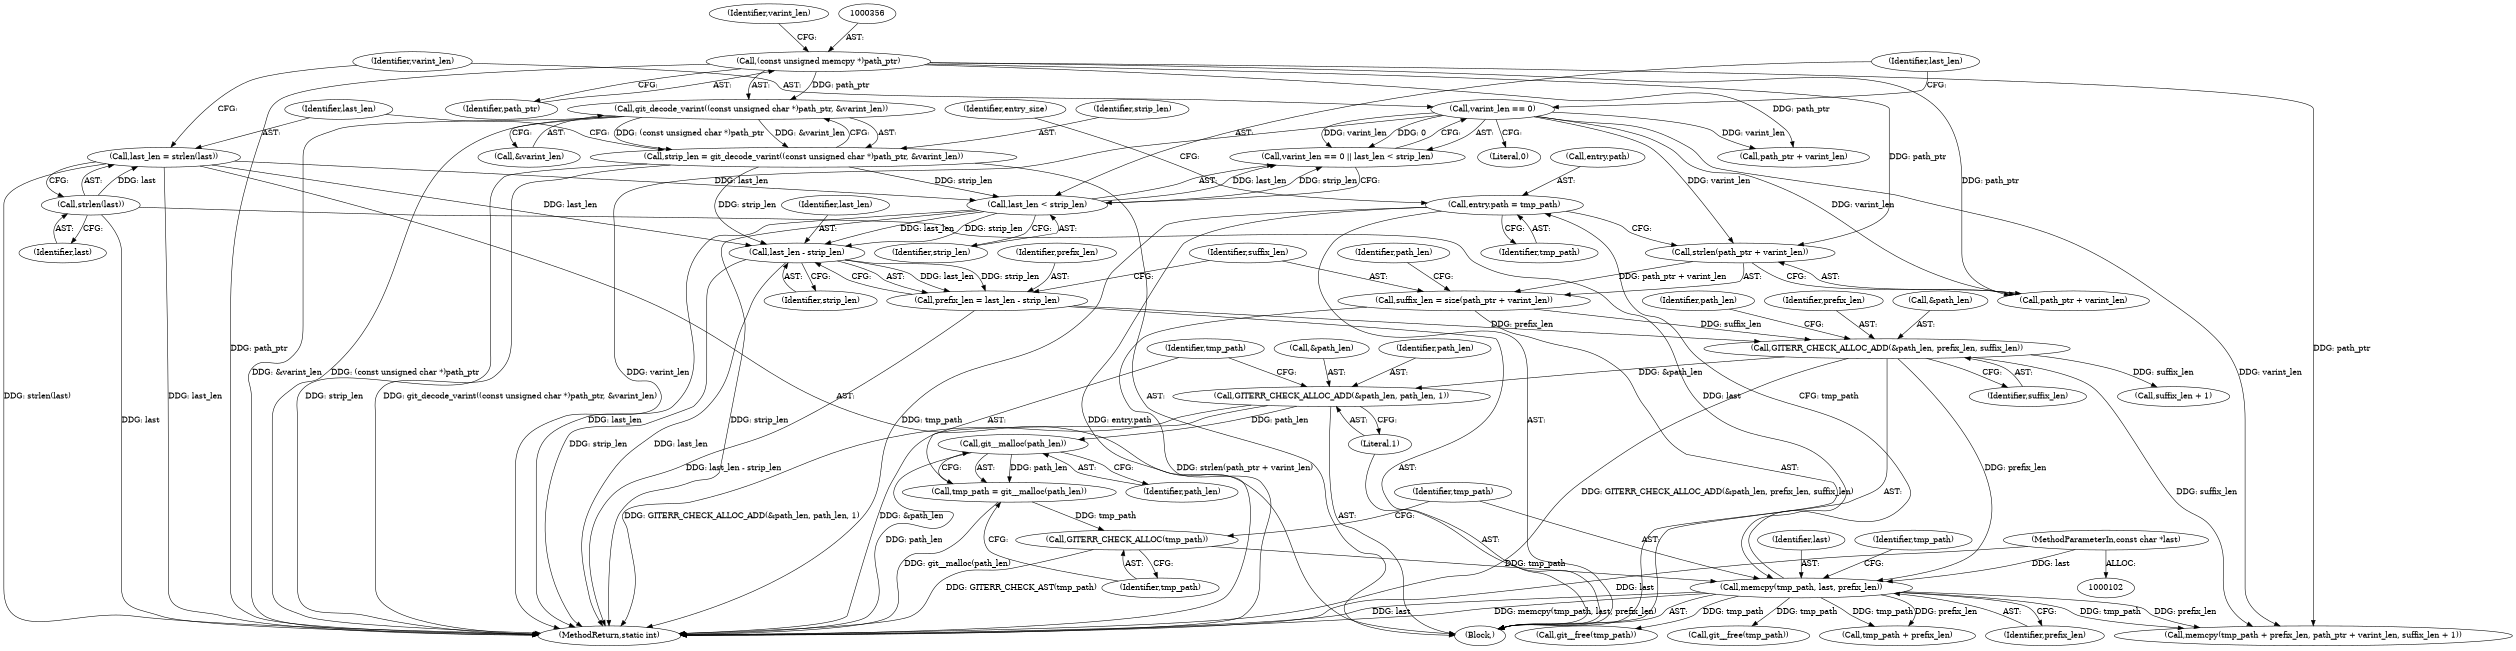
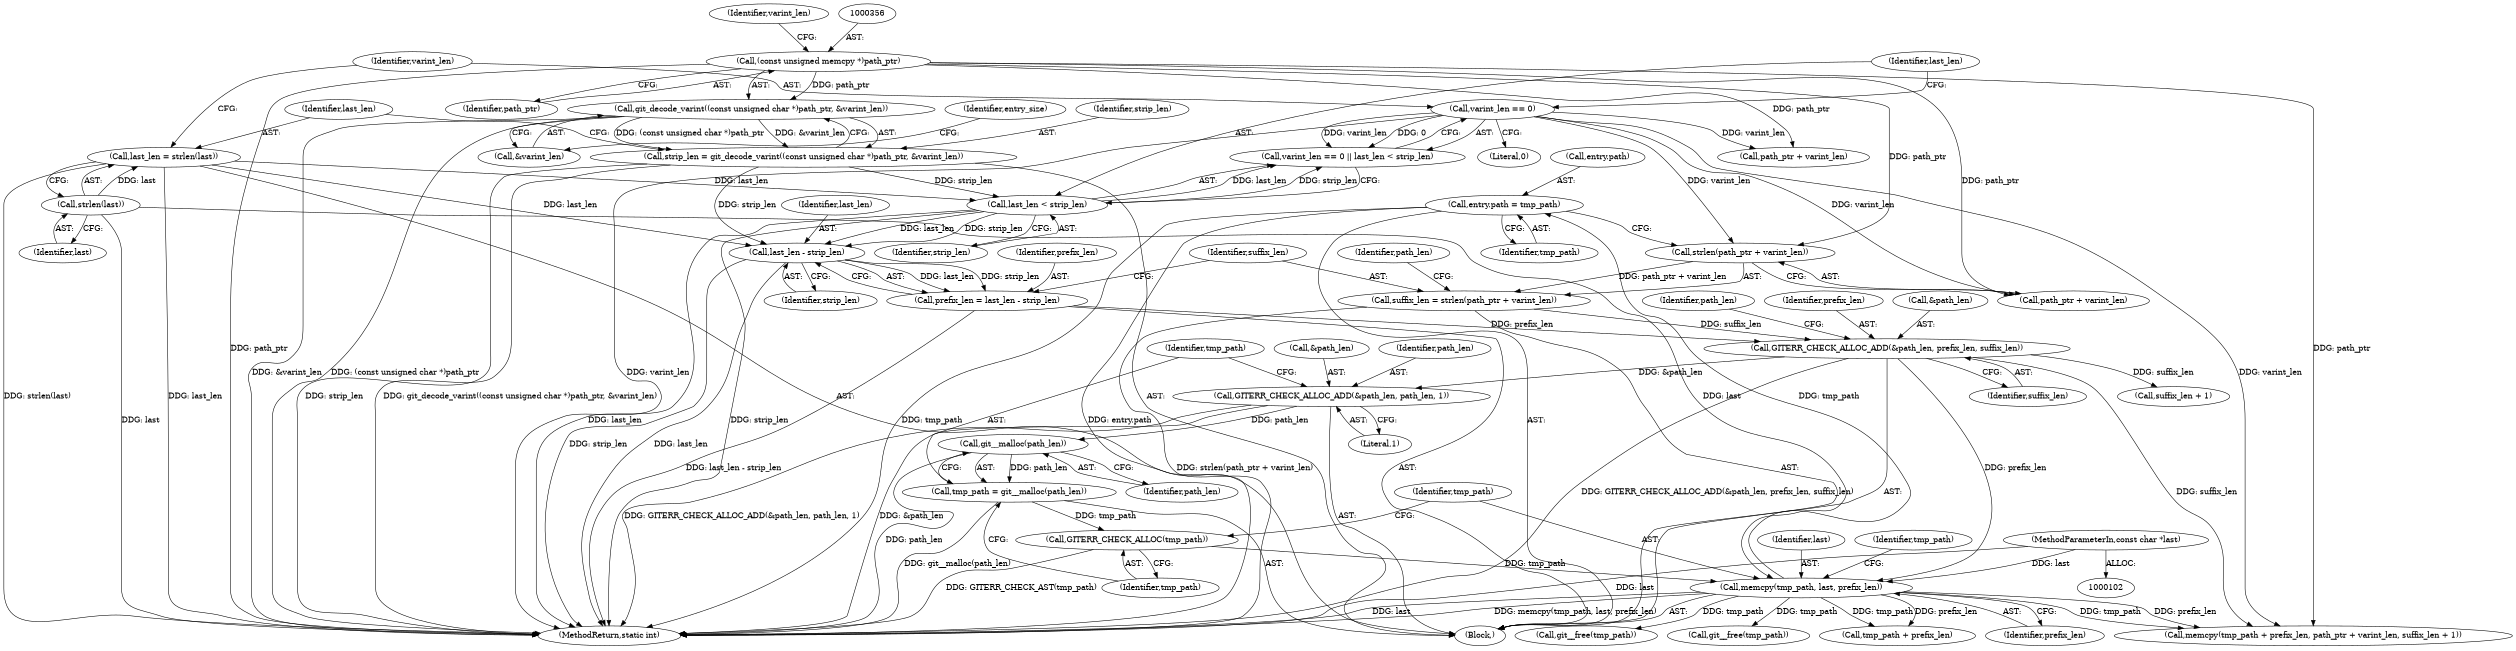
(1214, 181) -> (776, 146)
(1464, 301) -> (1464, 301)
(1829, 397) -> (1829, 397)
(1486, 553) -> (1264, 562)
